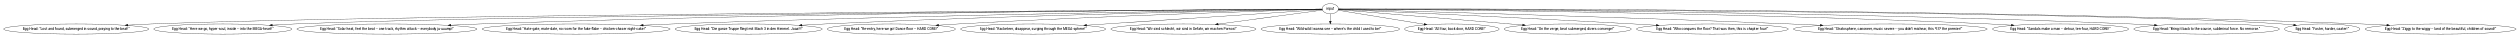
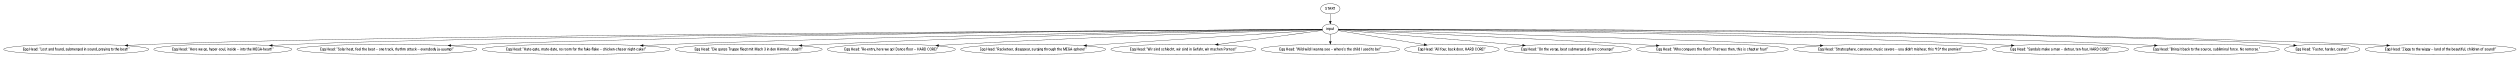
none -> (1330, 9)
